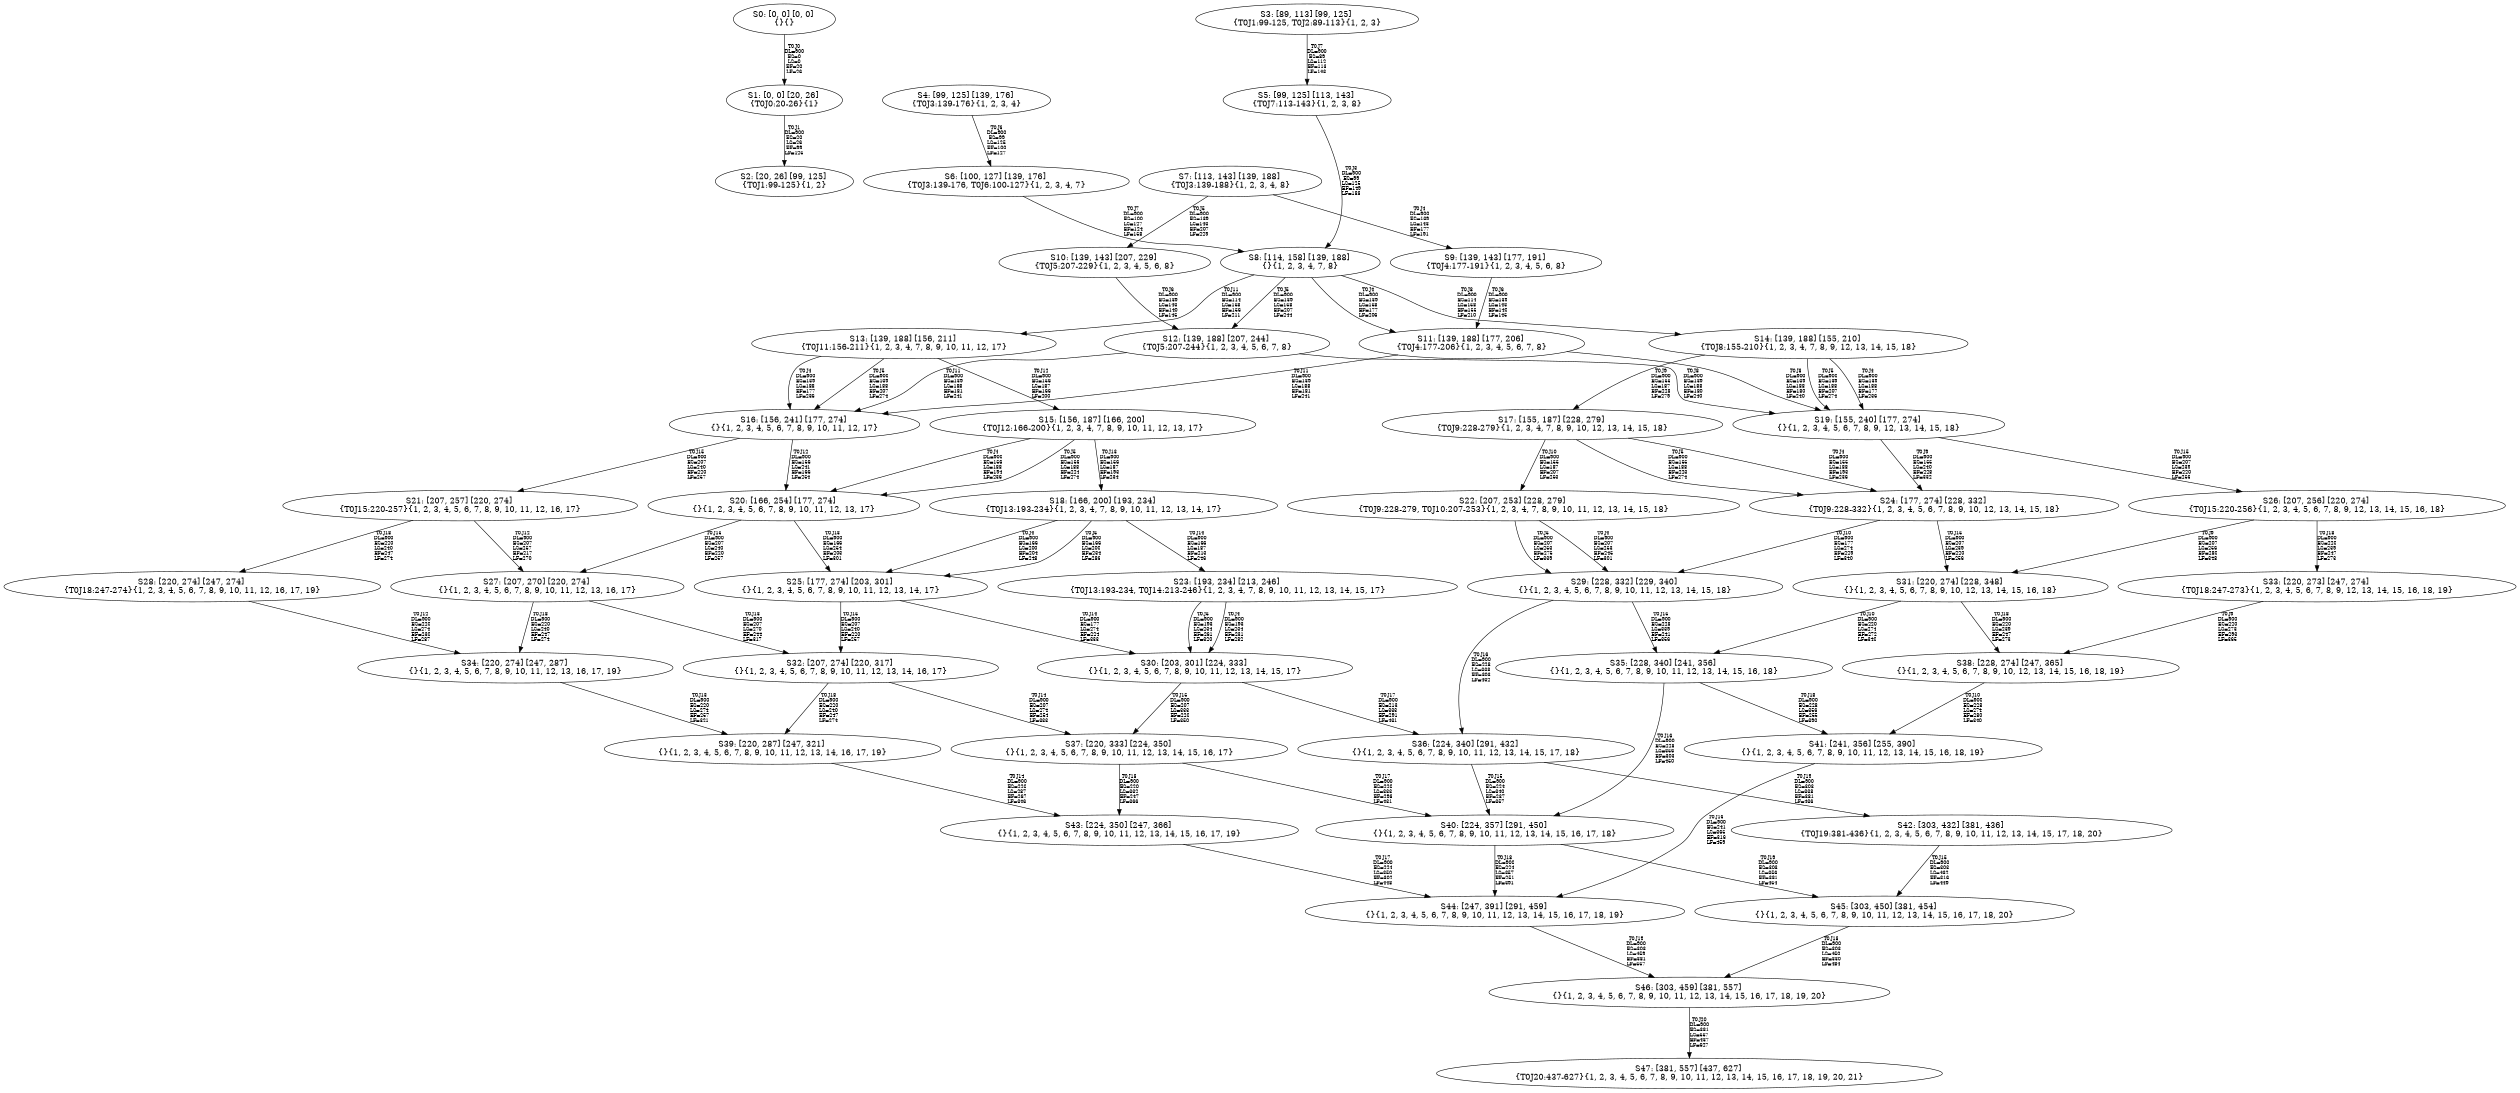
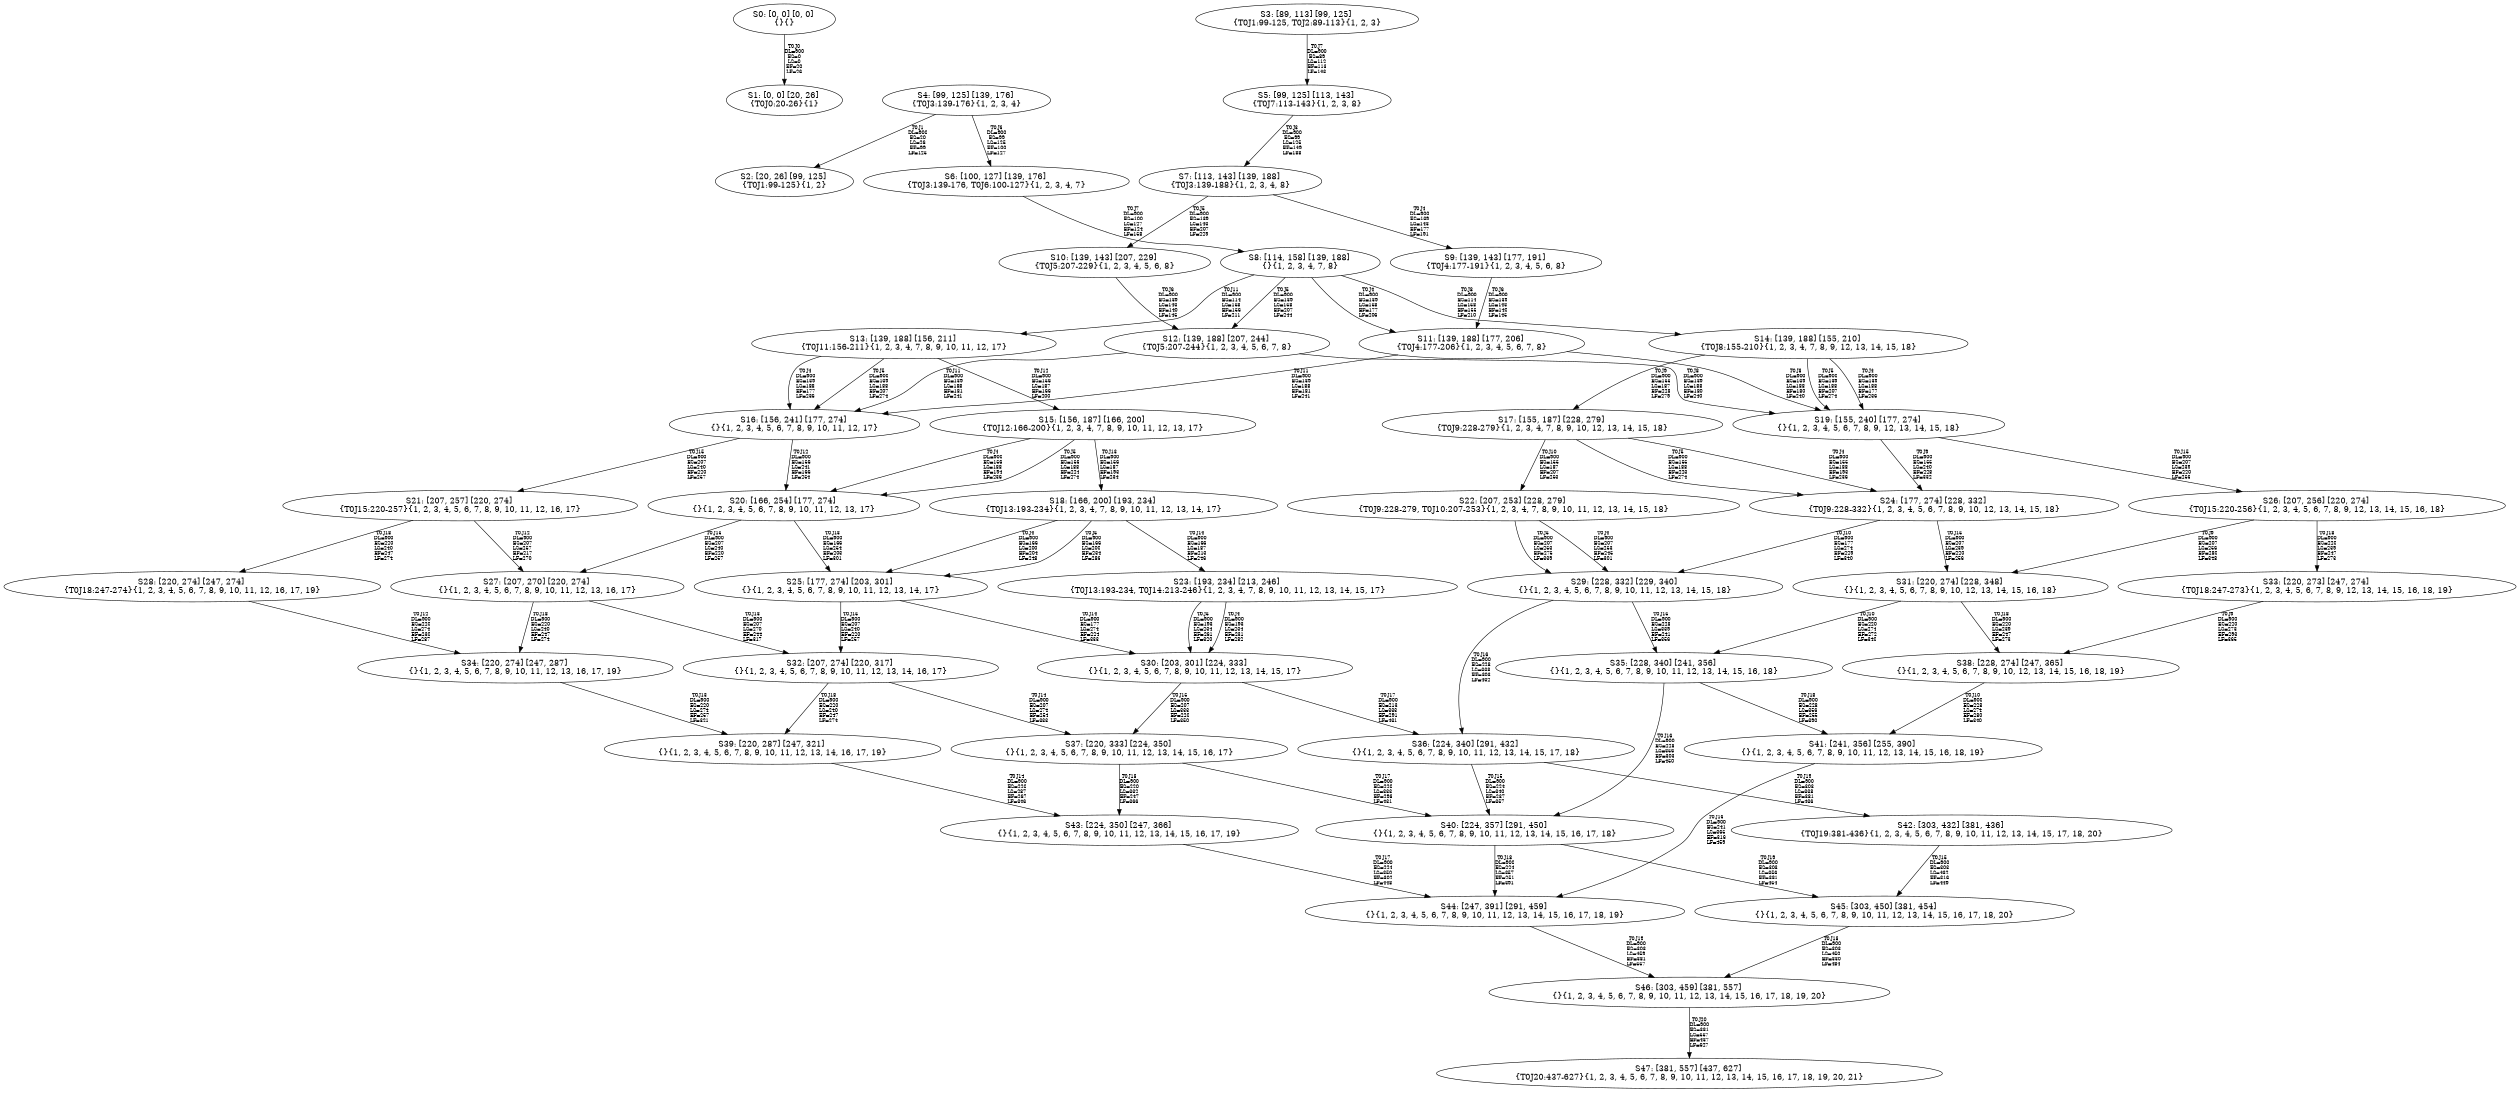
(784, 138) -> (878, 140)
(1340, 179) -> (1271, 139)
